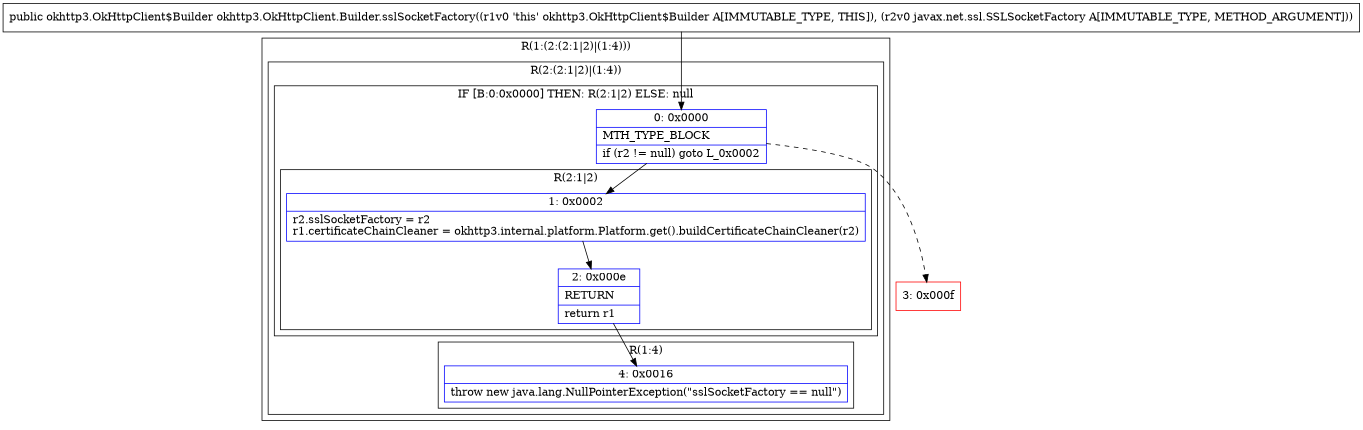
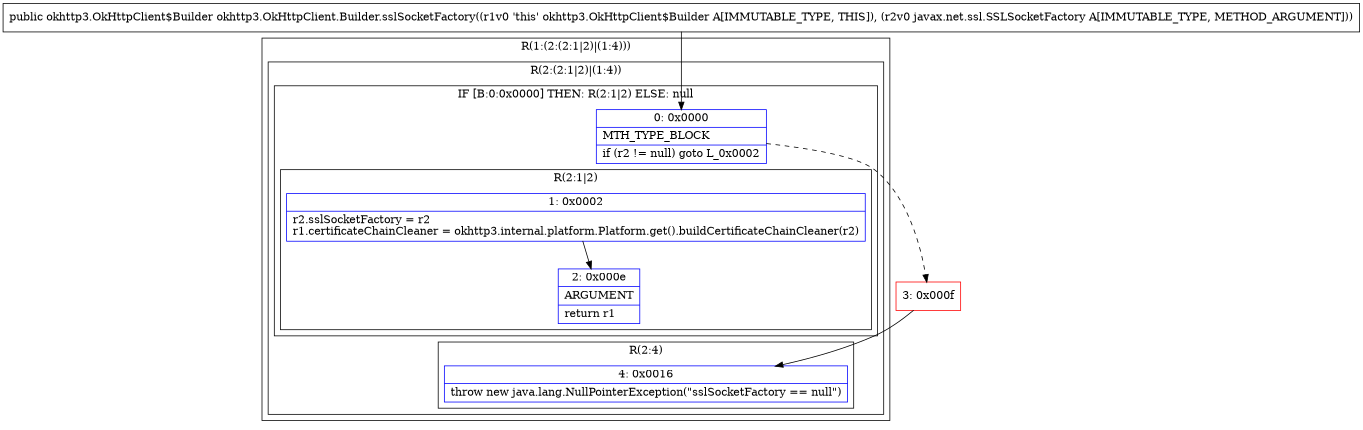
(630, 176) -> none
(589, 295) -> (599, 295)
(626, 347) -> (845, 347)
(646, 351) -> (646, 351)
